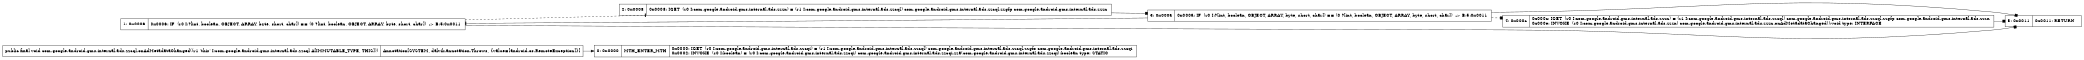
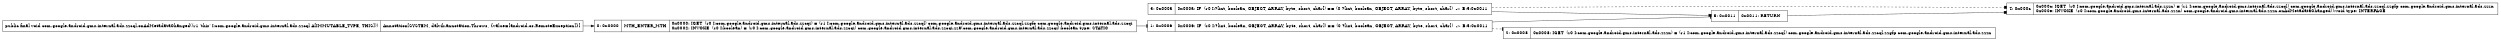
(1128, 13) -> none
(807, 21) -> (1141, 26)
(1998, 21) -> (1895, 14)
(1240, 29) -> (1601, 19)
